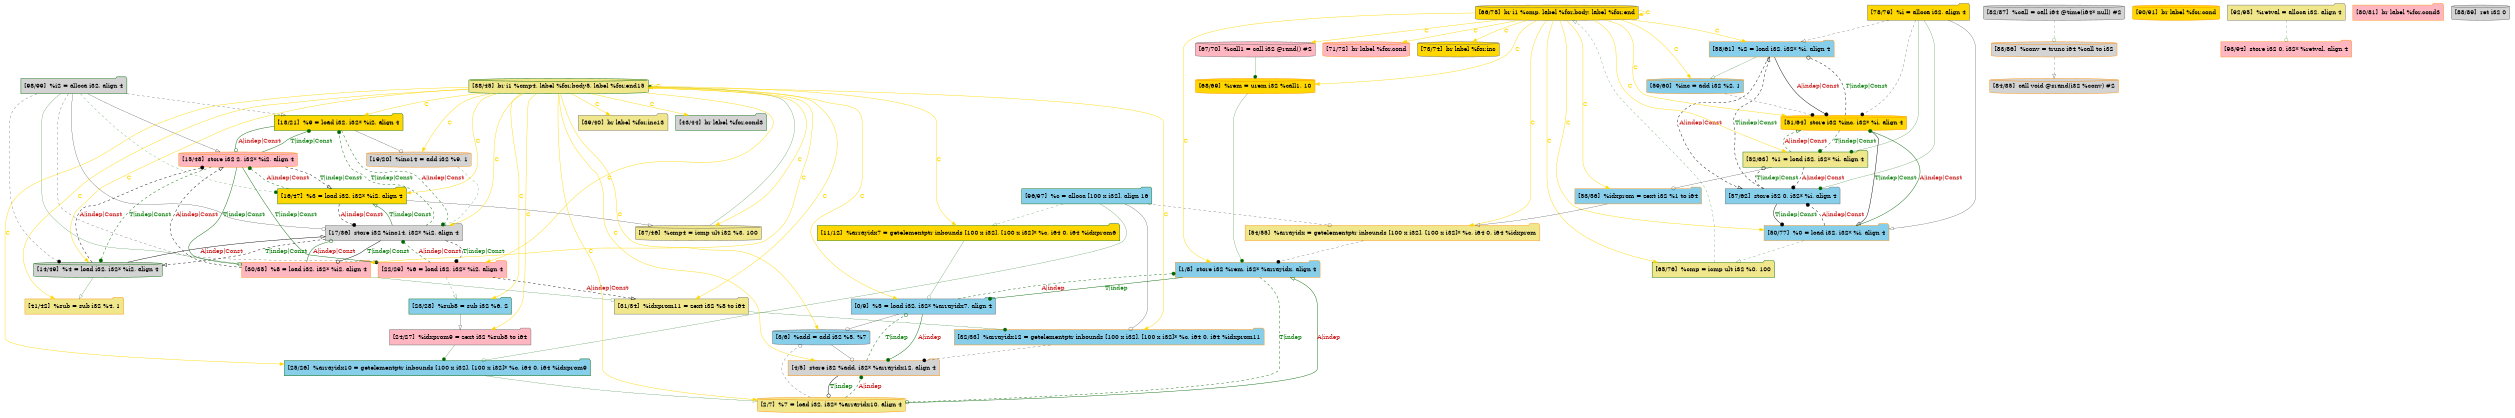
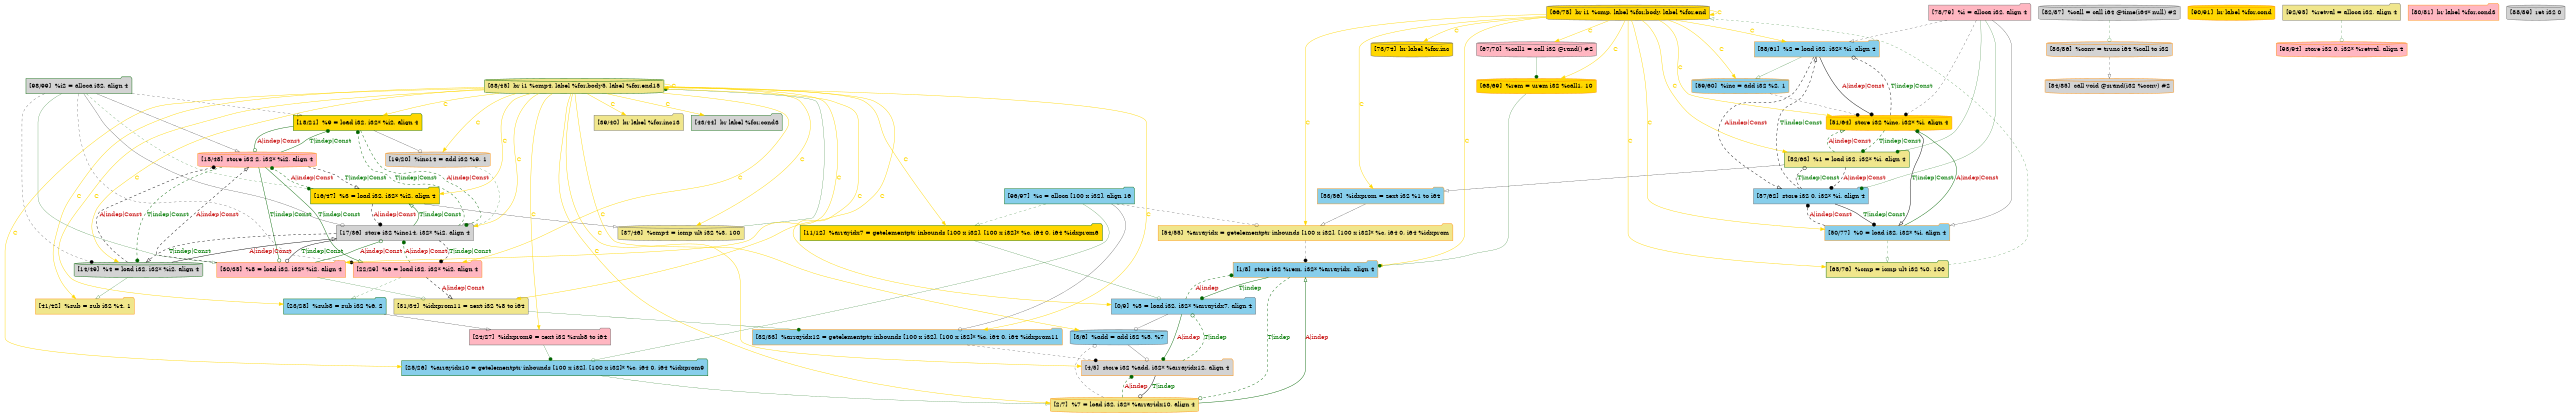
(1919, 13) -> (1980, 13)
(1366, 49) -> none
(2286, 49) -> (2342, 49)
(1726, 177) -> (1616, 178)
